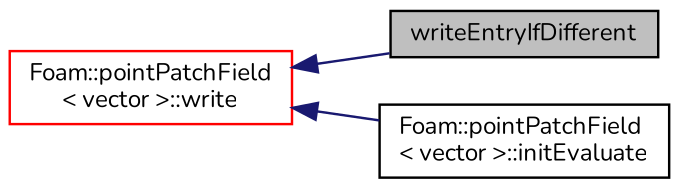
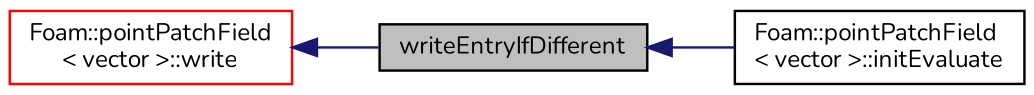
(348, 116) -> (703, 47)
